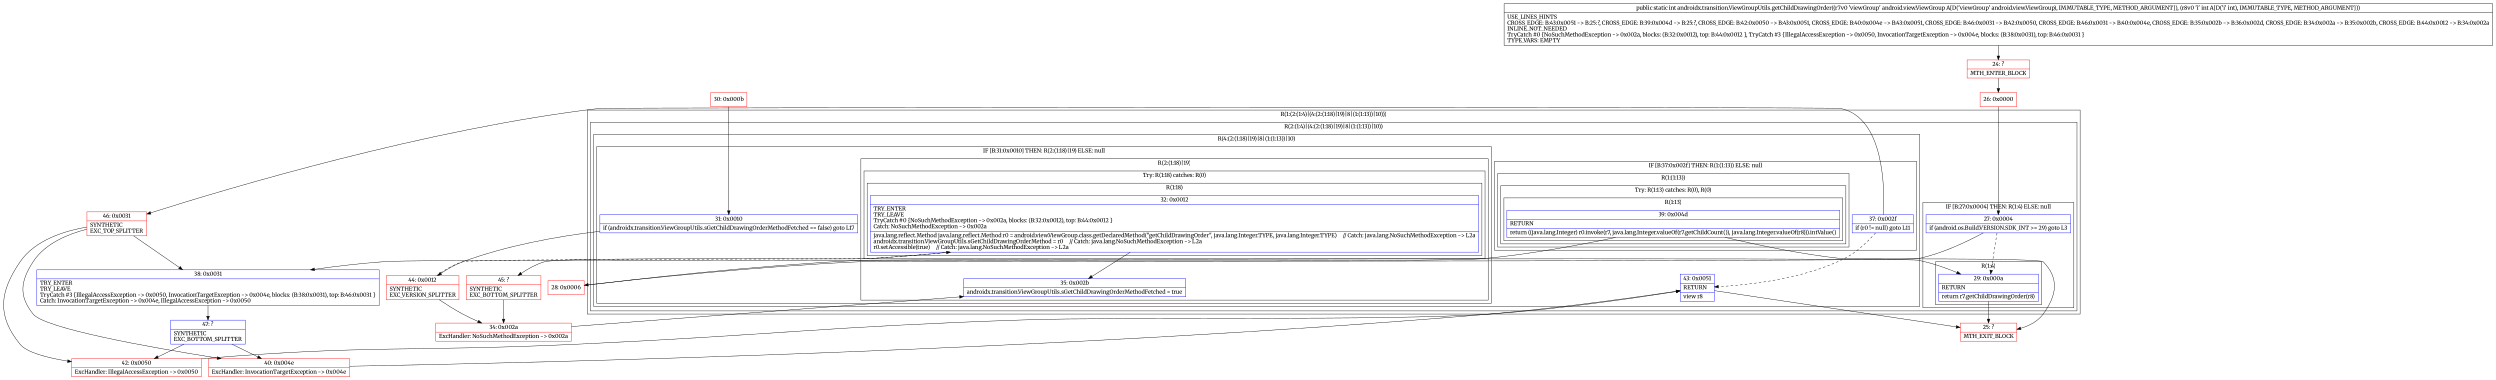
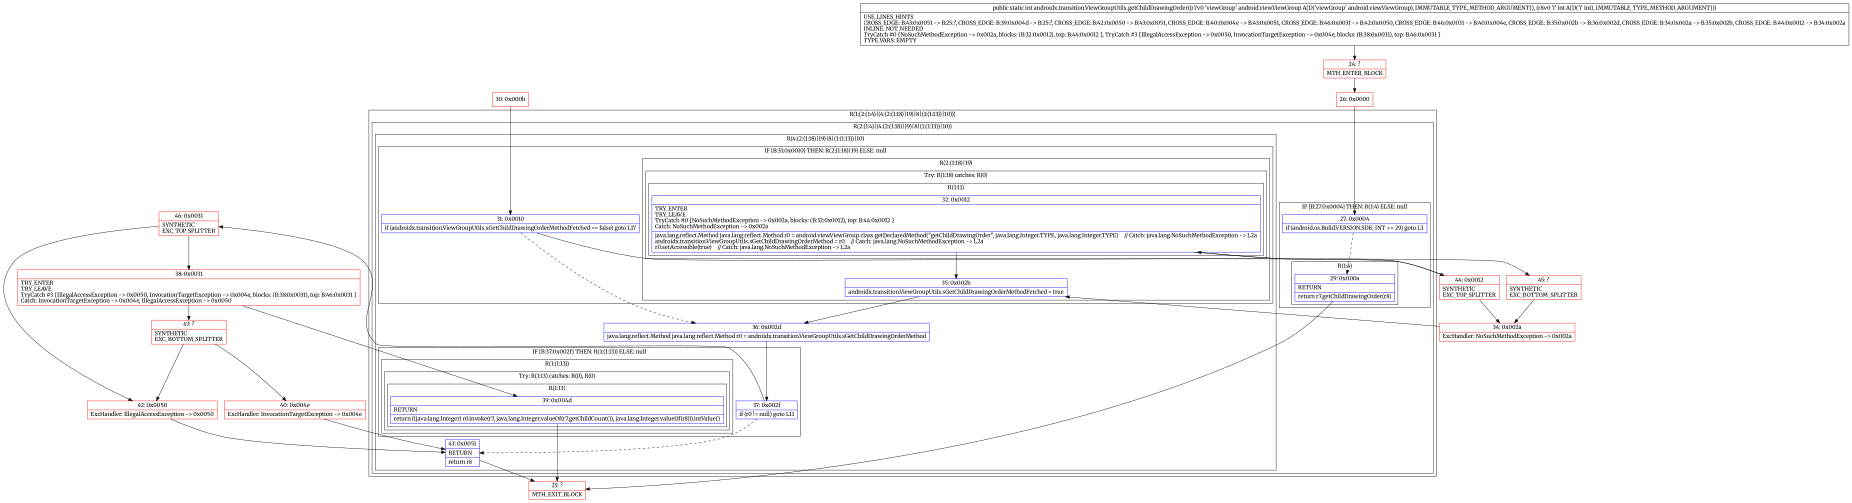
(1175, 188) -> (956, 188)
(690, 259) -> (1323, 259)
(966, 261) -> (385, 353)
(208, 288) -> (189, 288)
(566, 288) -> none
(423, 295) -> (1469, 295)
(1693, 297) -> (460, 462)
(65, 328) -> none
(208, 332) -> (189, 332)
none -> (767, 332)
